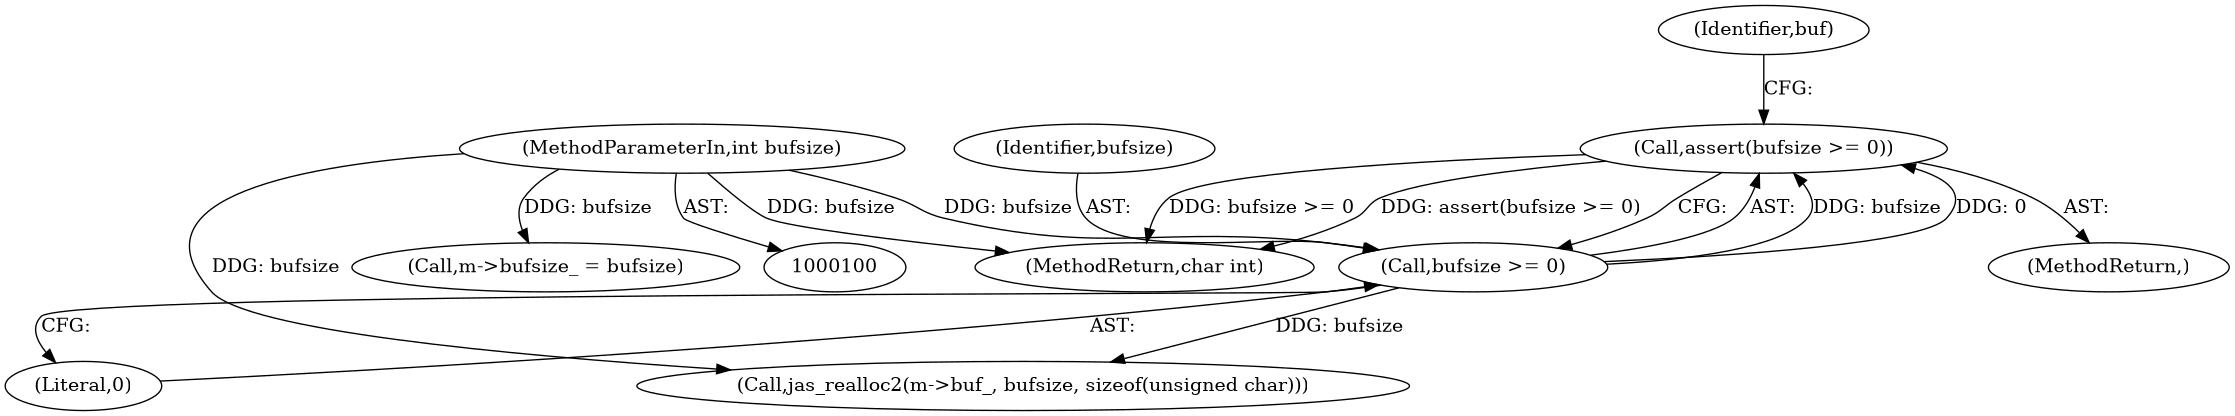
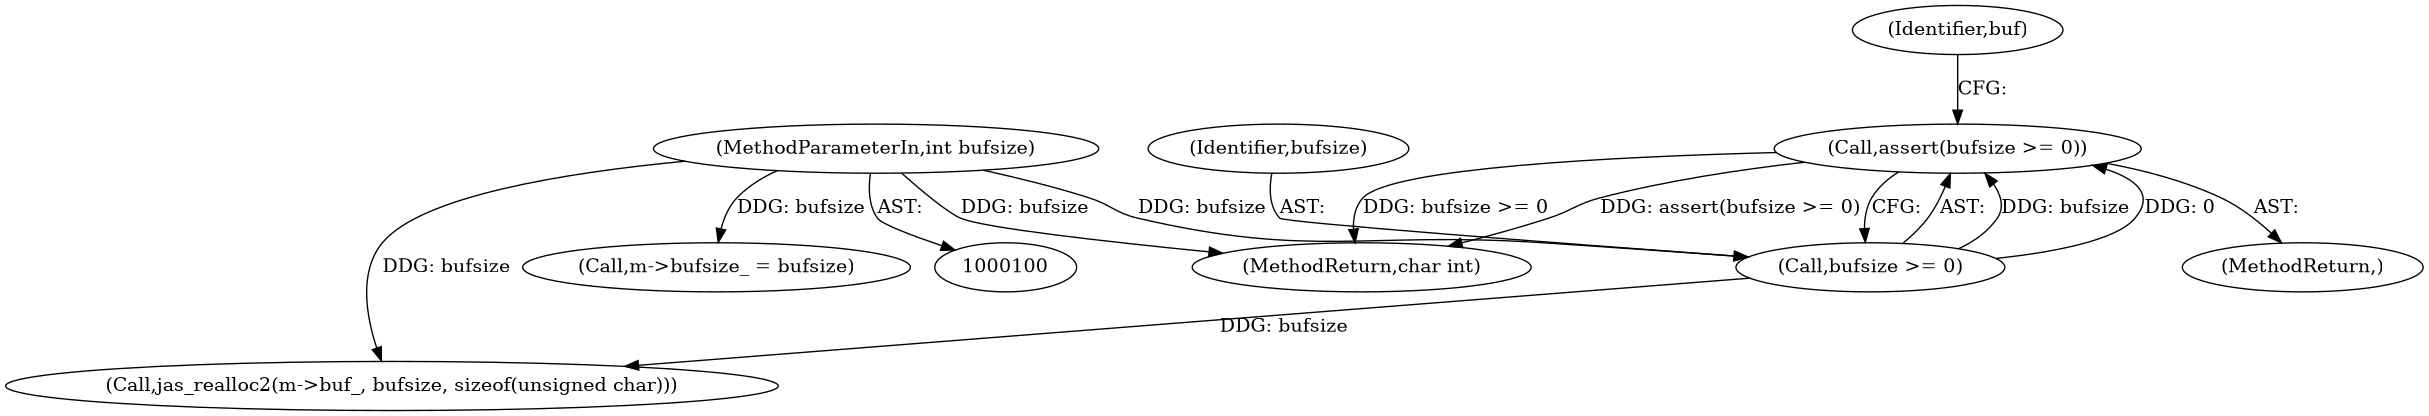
(83, 386) -> none
